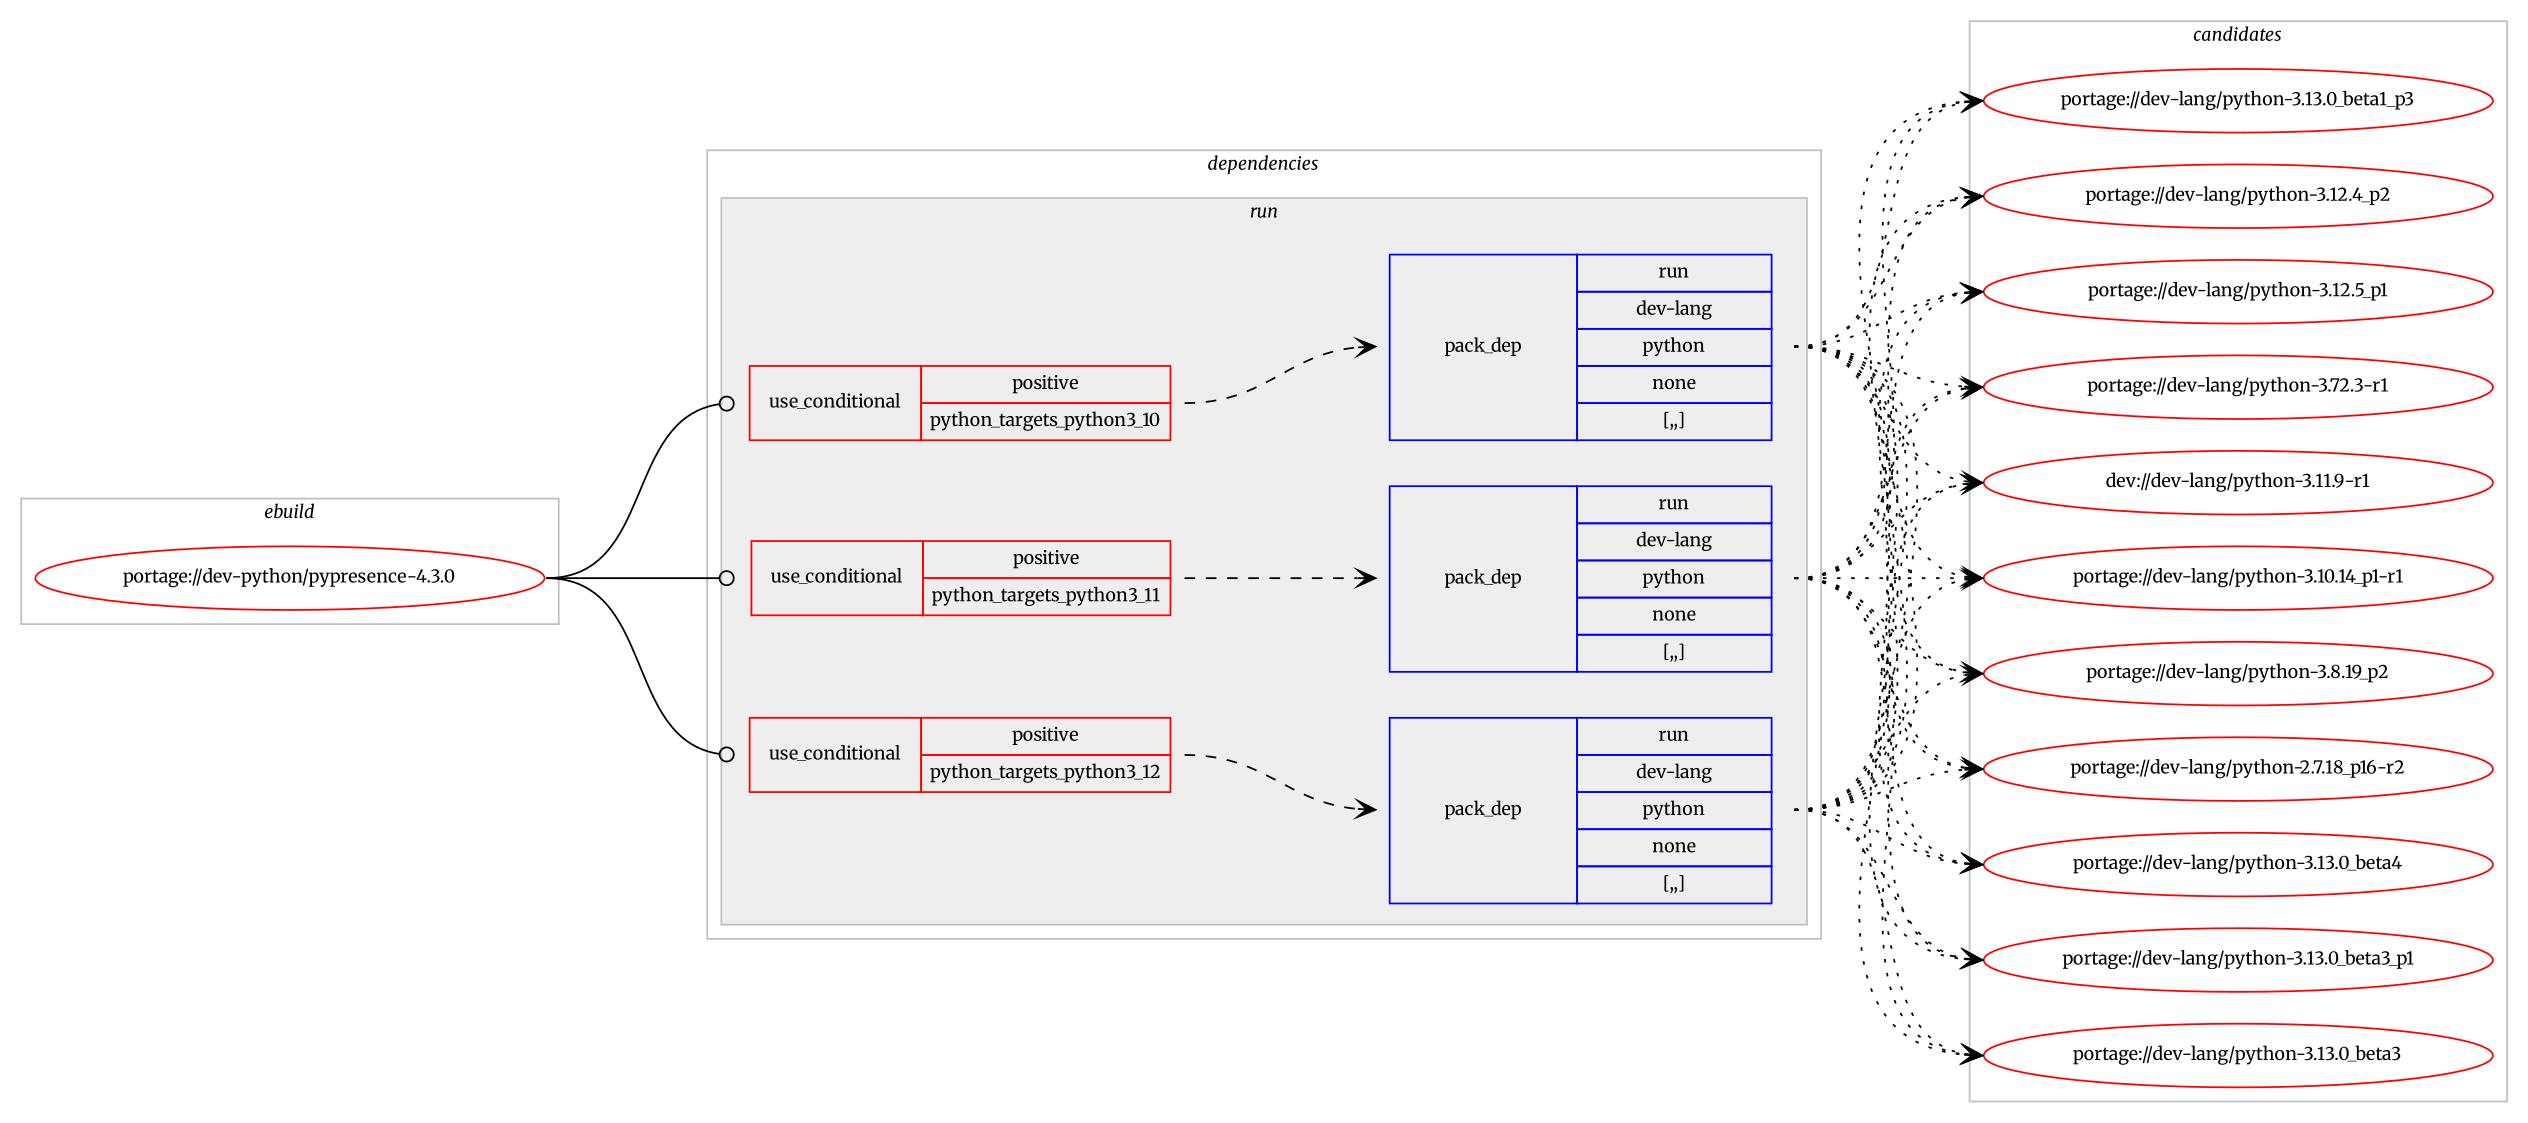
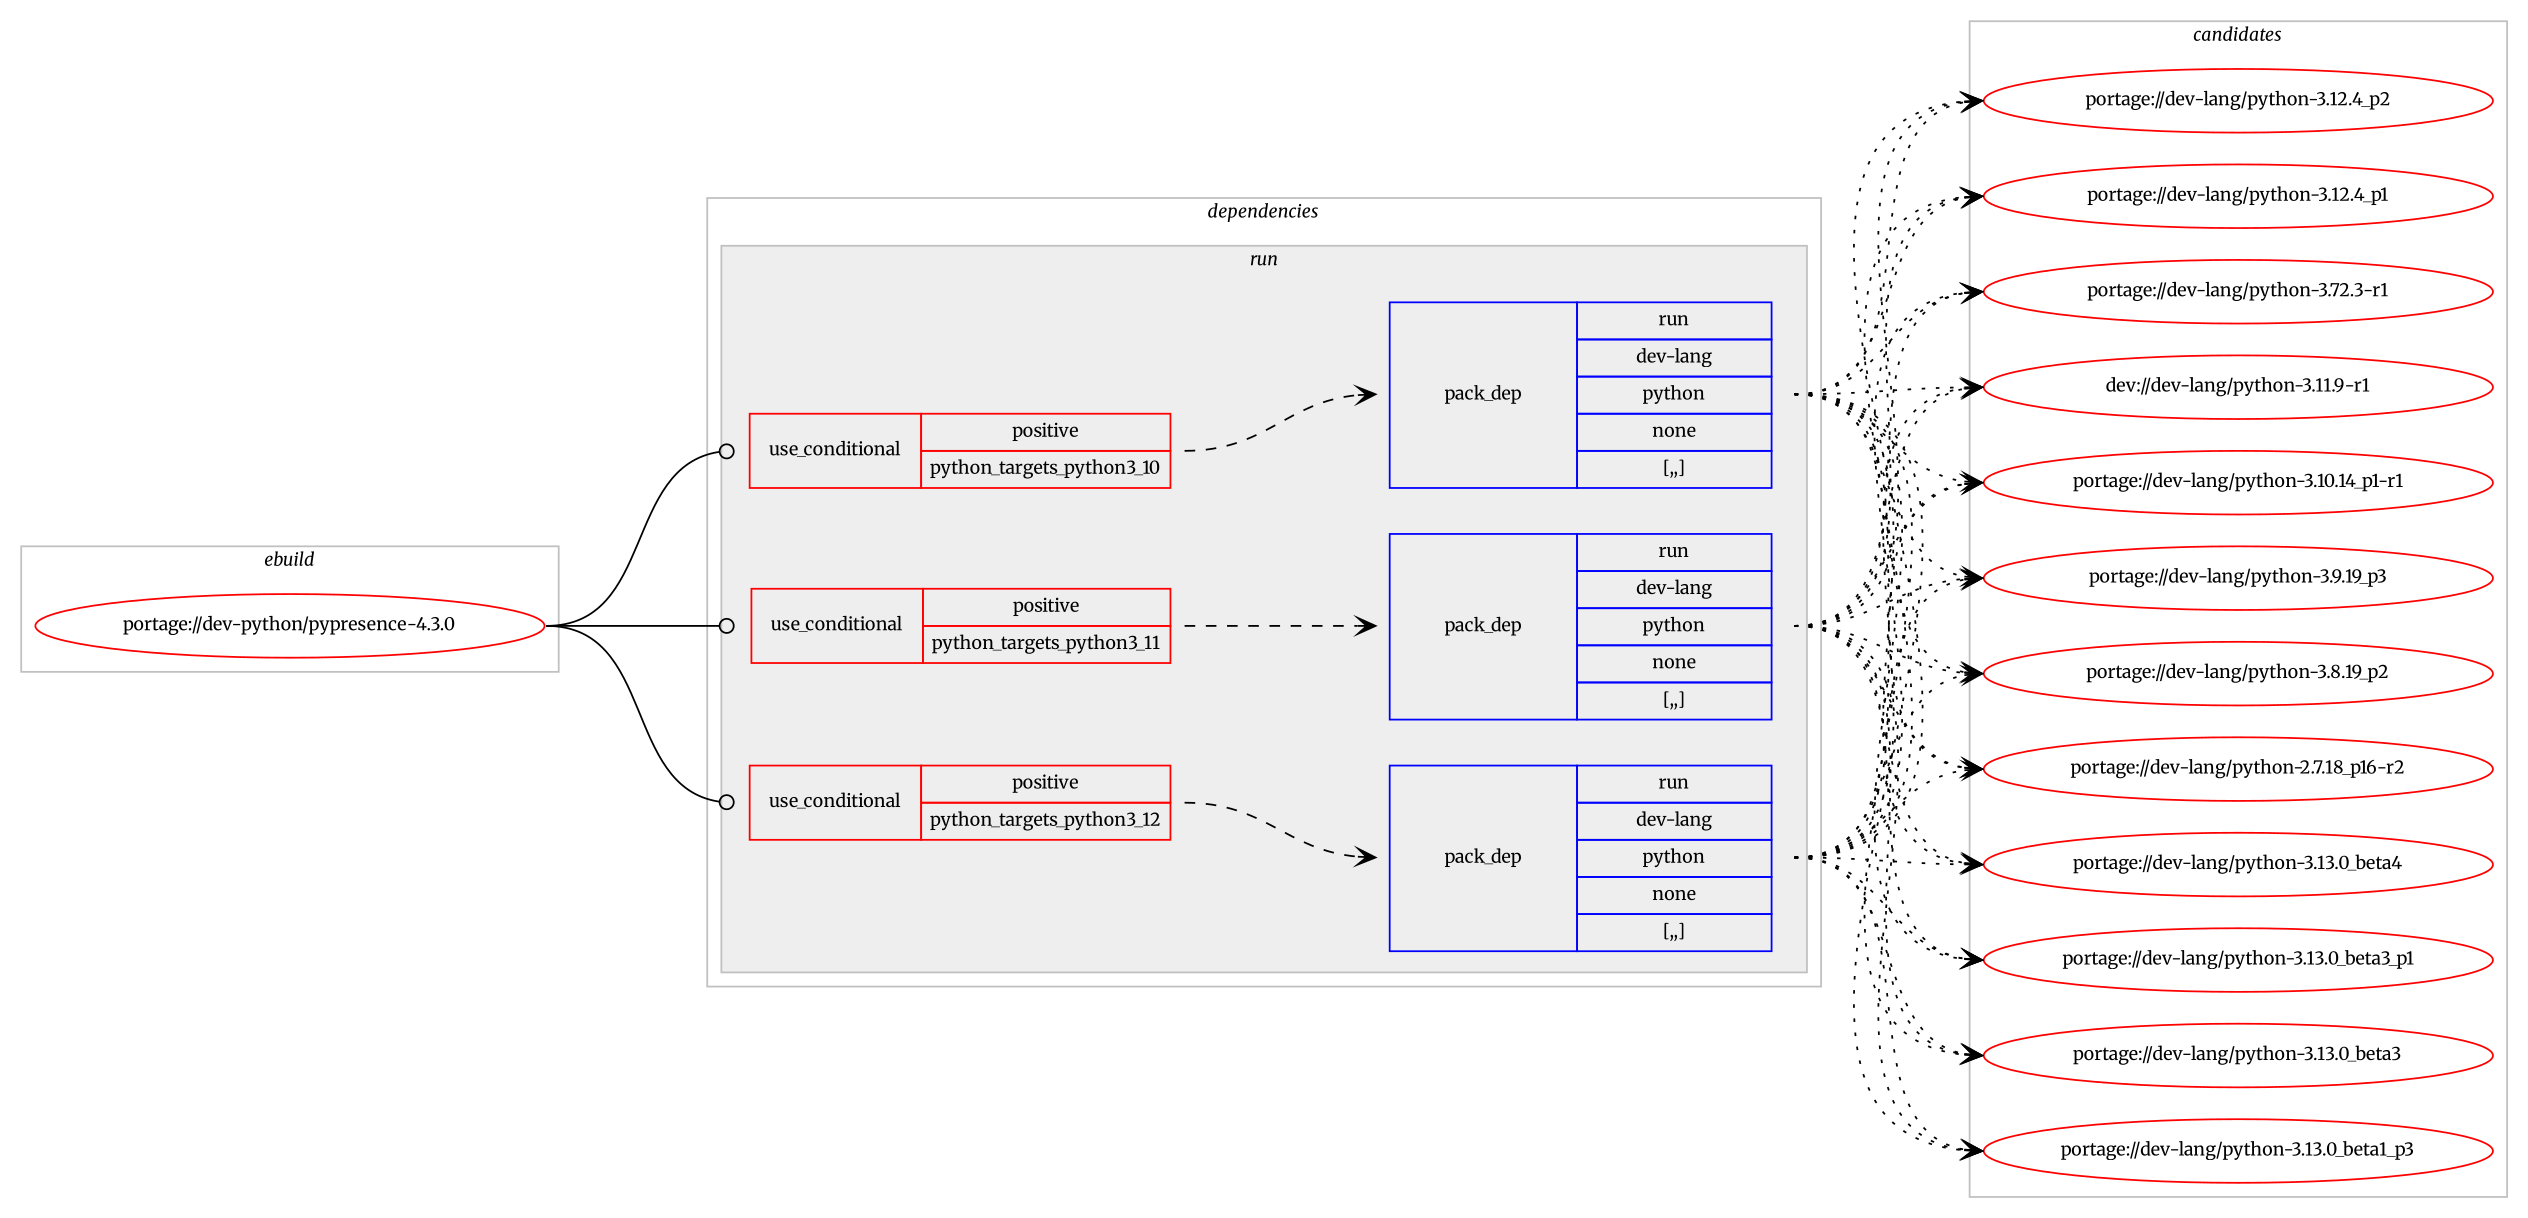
(2238, 292) -> (2238, 196)
none -> (2238, 578)
